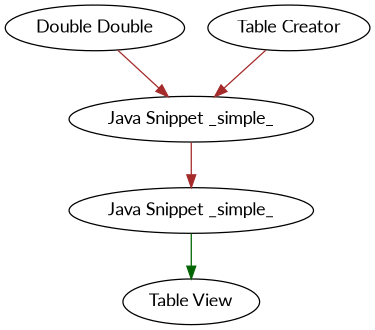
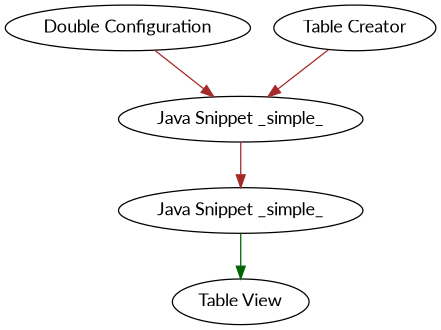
(95, 28) -> (128, 28)
